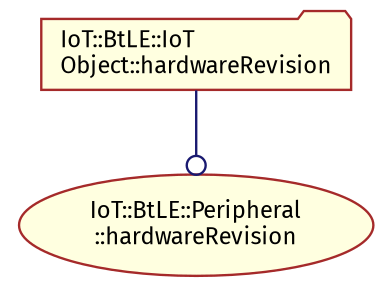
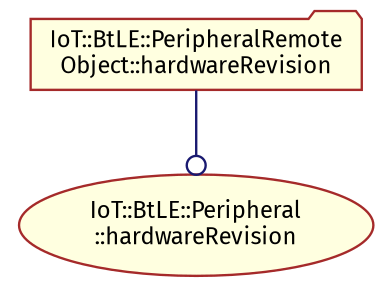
(196, 54) -> (196, 54)
